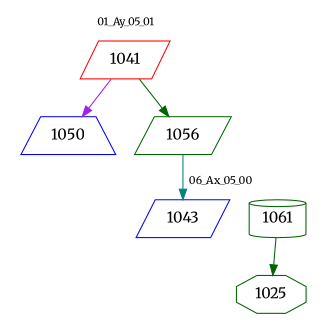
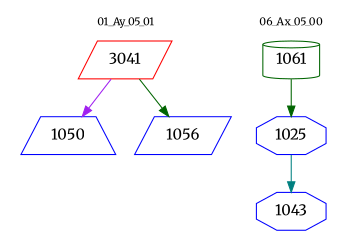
(125, 60) -> (125, 60)
(183, 136) -> (183, 136)
(183, 178) -> (291, 168)
(183, 219) -> (291, 211)
(271, 294) -> (291, 136)
